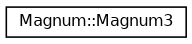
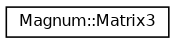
(96, 22) -> (88, 22)
